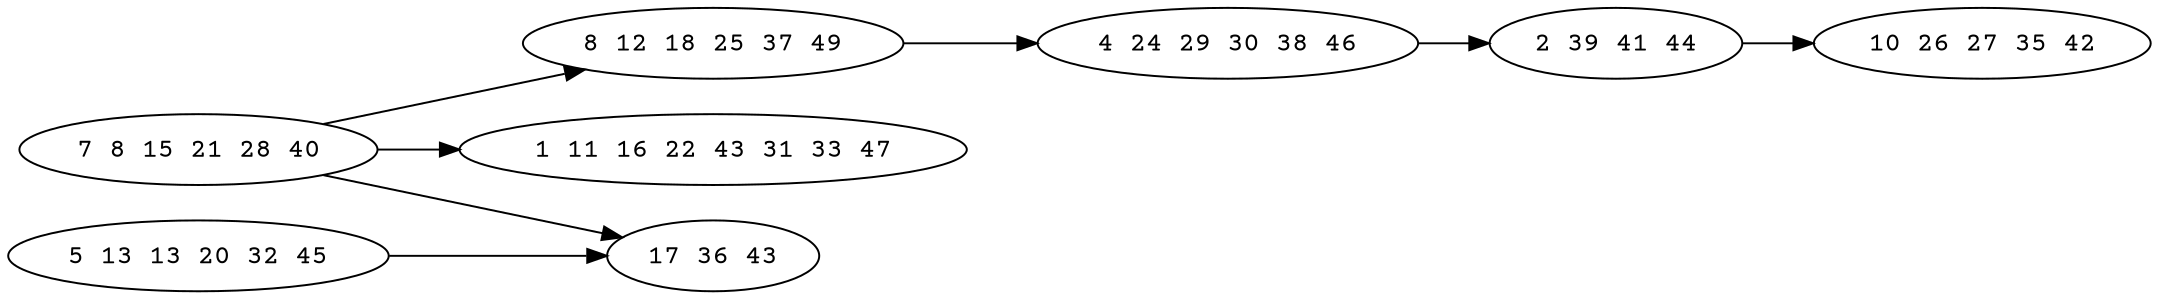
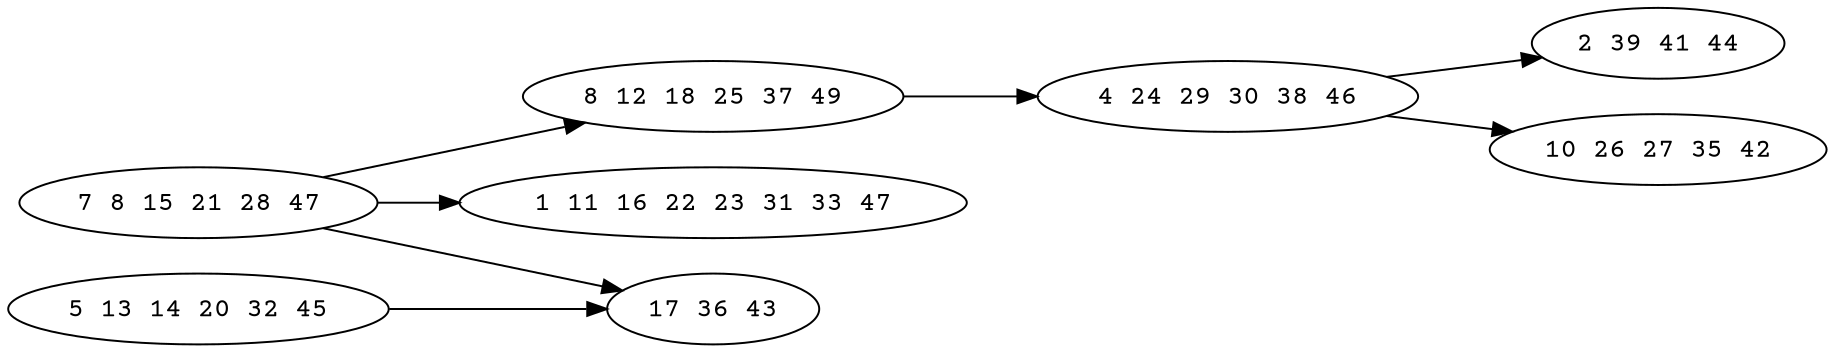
(1768, 43) -> (1439, 123)
(198, 150) -> (198, 203)
(713, 150) -> (713, 203)
(198, 256) -> (198, 309)
